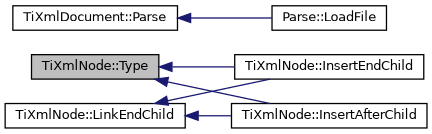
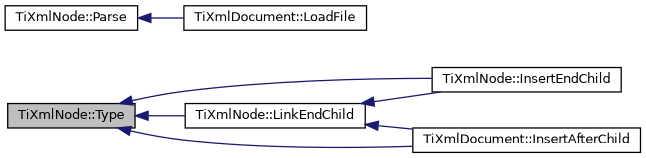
(95, 18) -> (71, 18)
(329, 18) -> (275, 18)
none -> (167, 116)
(329, 116) -> (527, 140)
